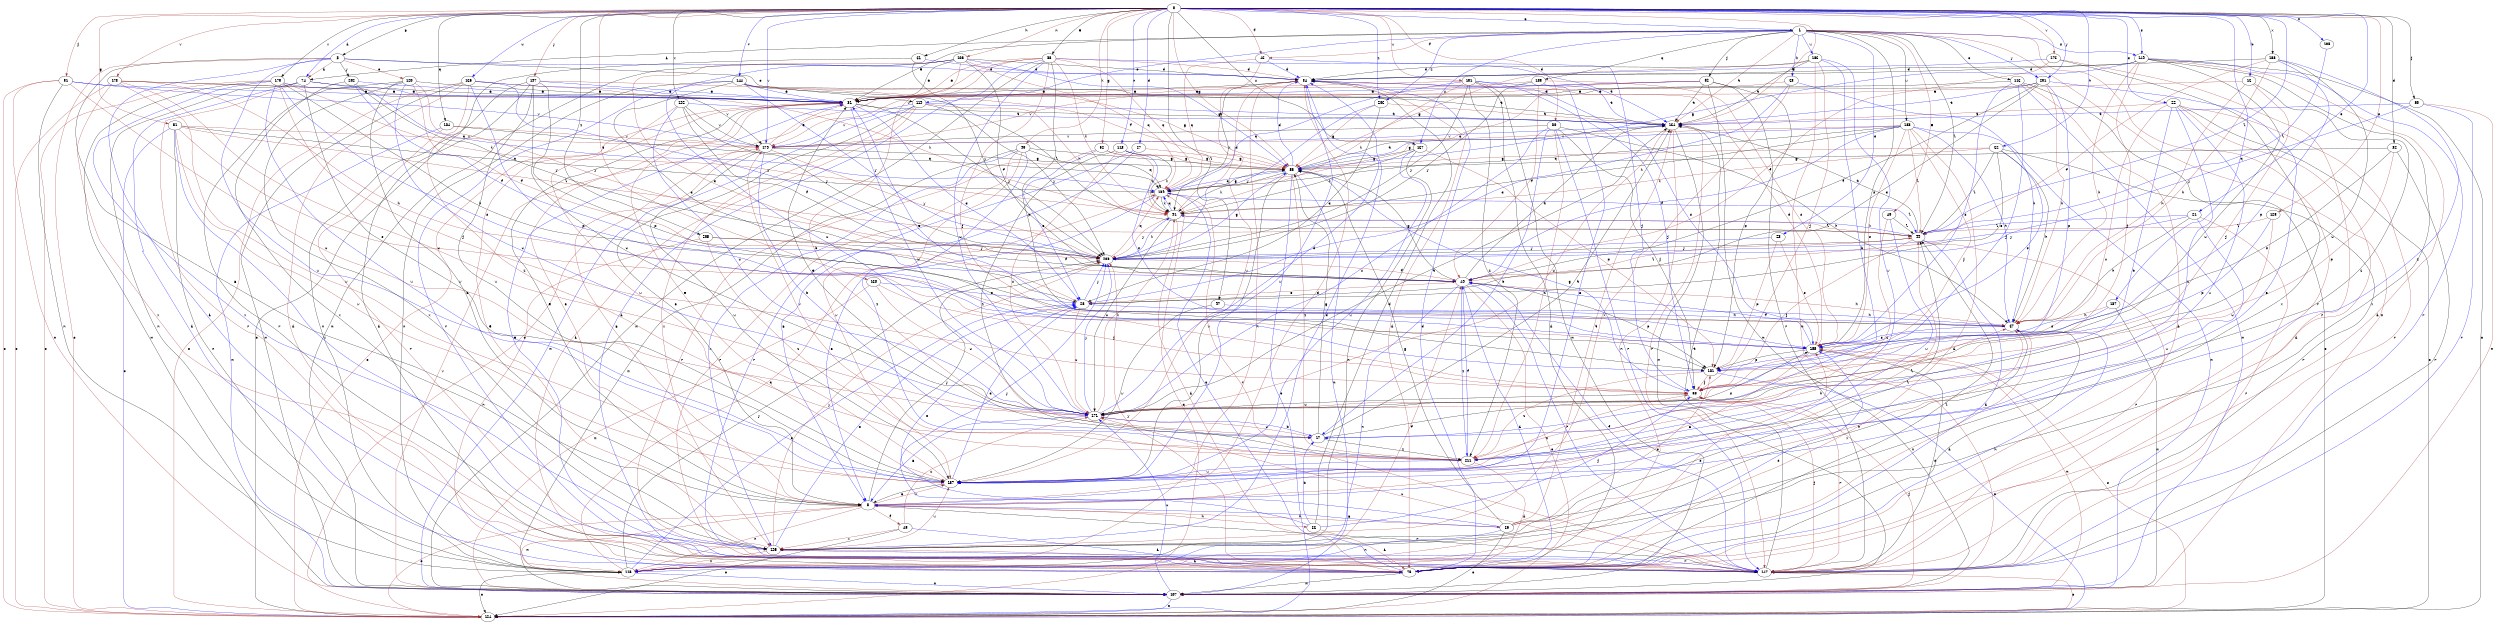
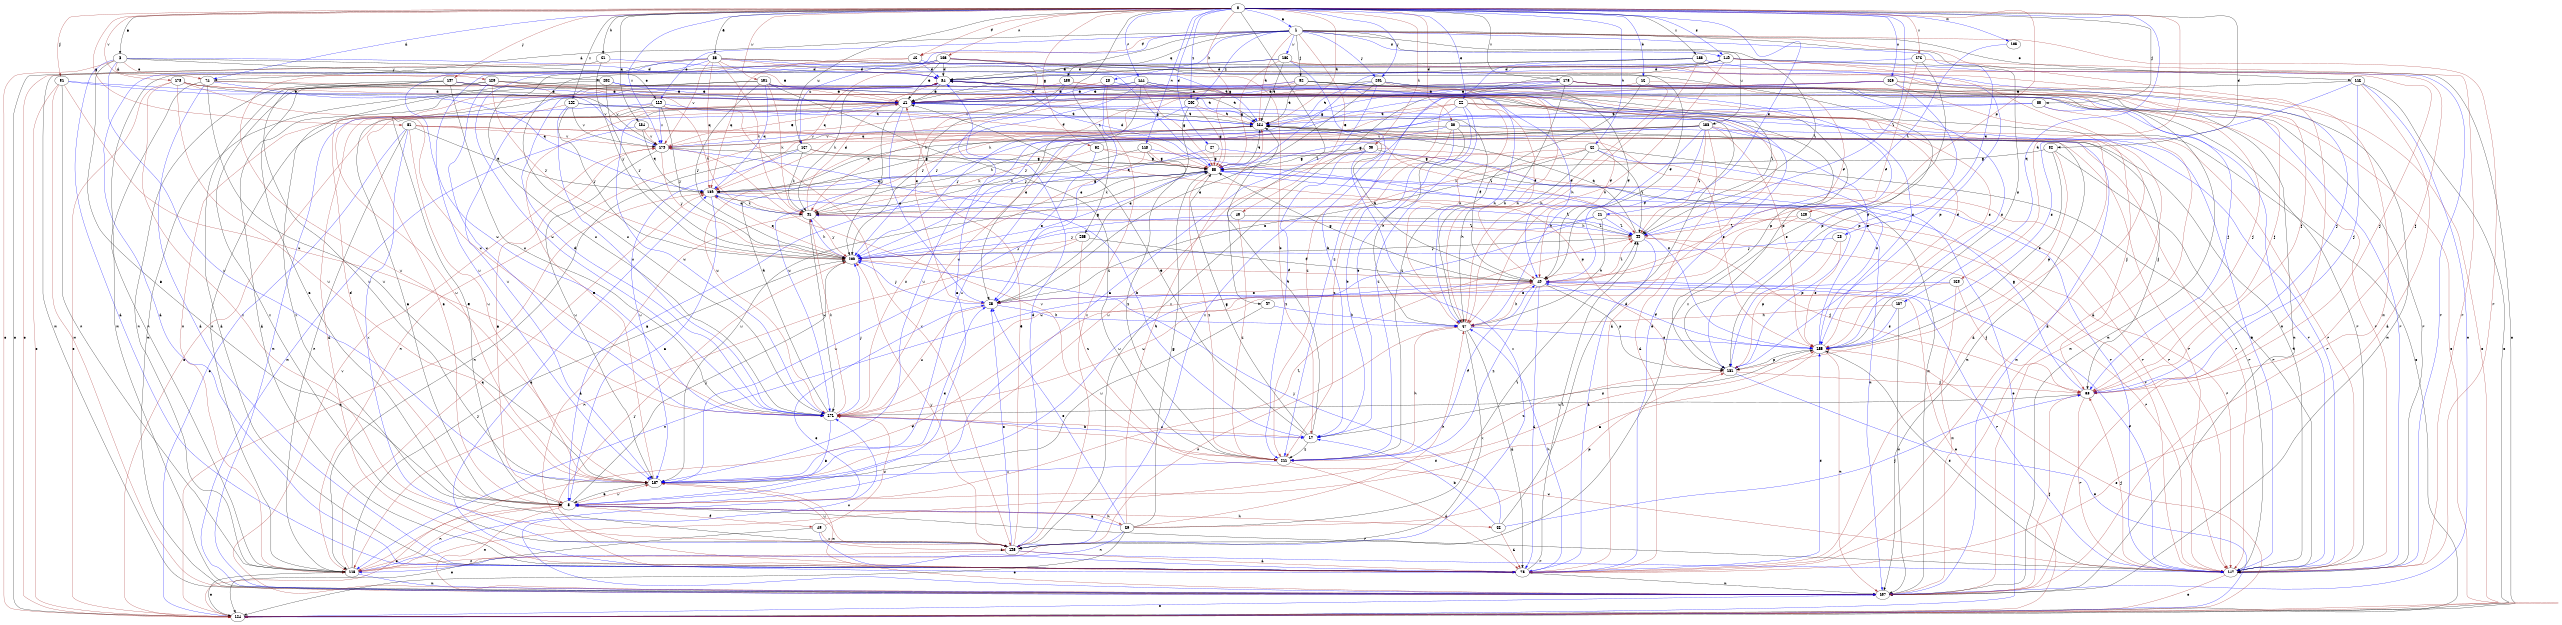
(849, 103) -> (905, 103)
(1235, 471) -> (1242, 587)
